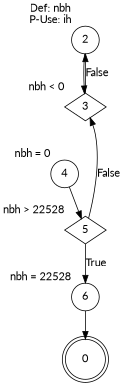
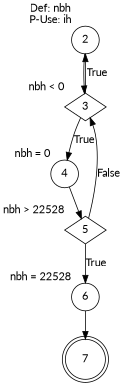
(97, 73) -> (97, 73)
none -> (74, 135)
(85, 359) -> (85, 359)
